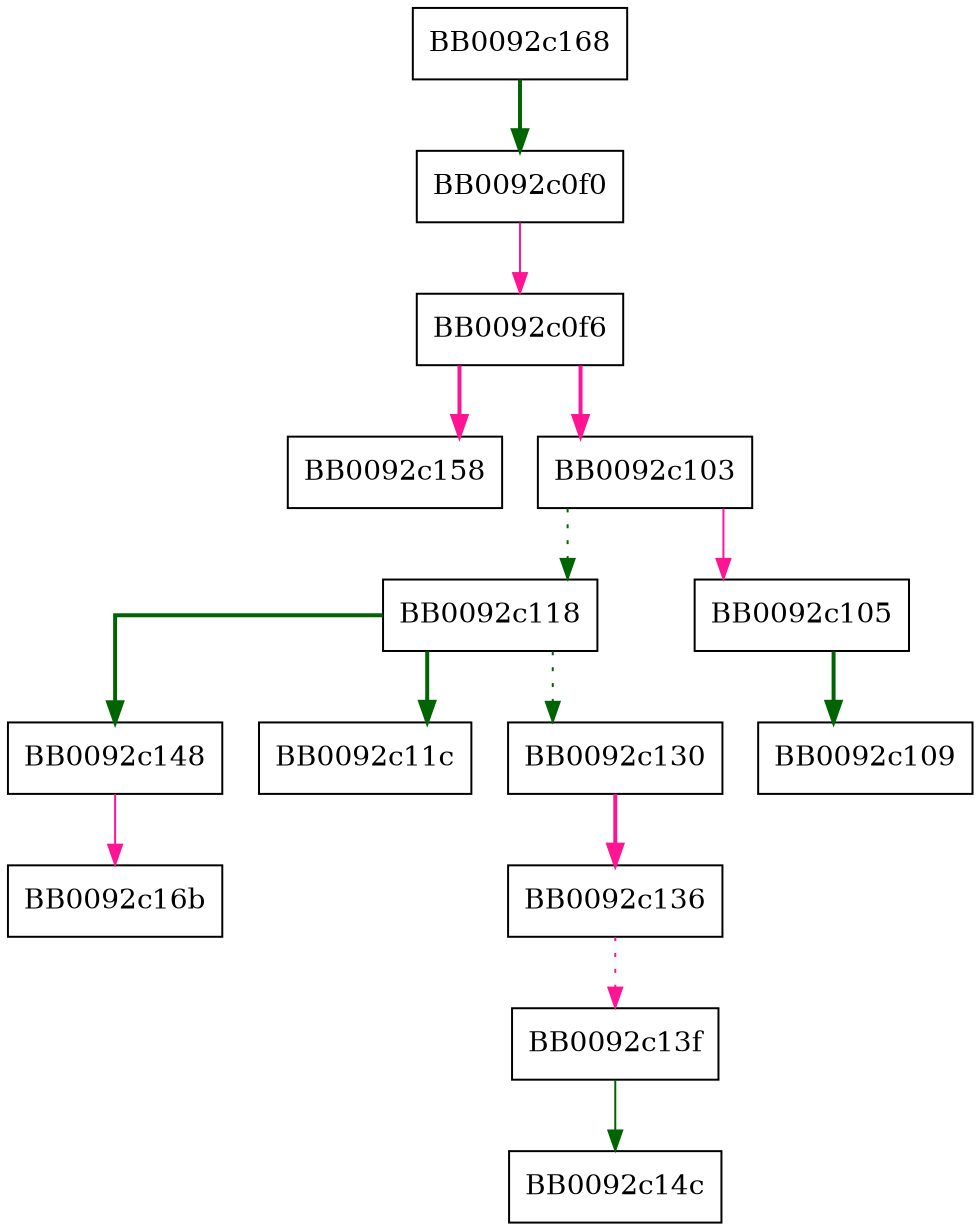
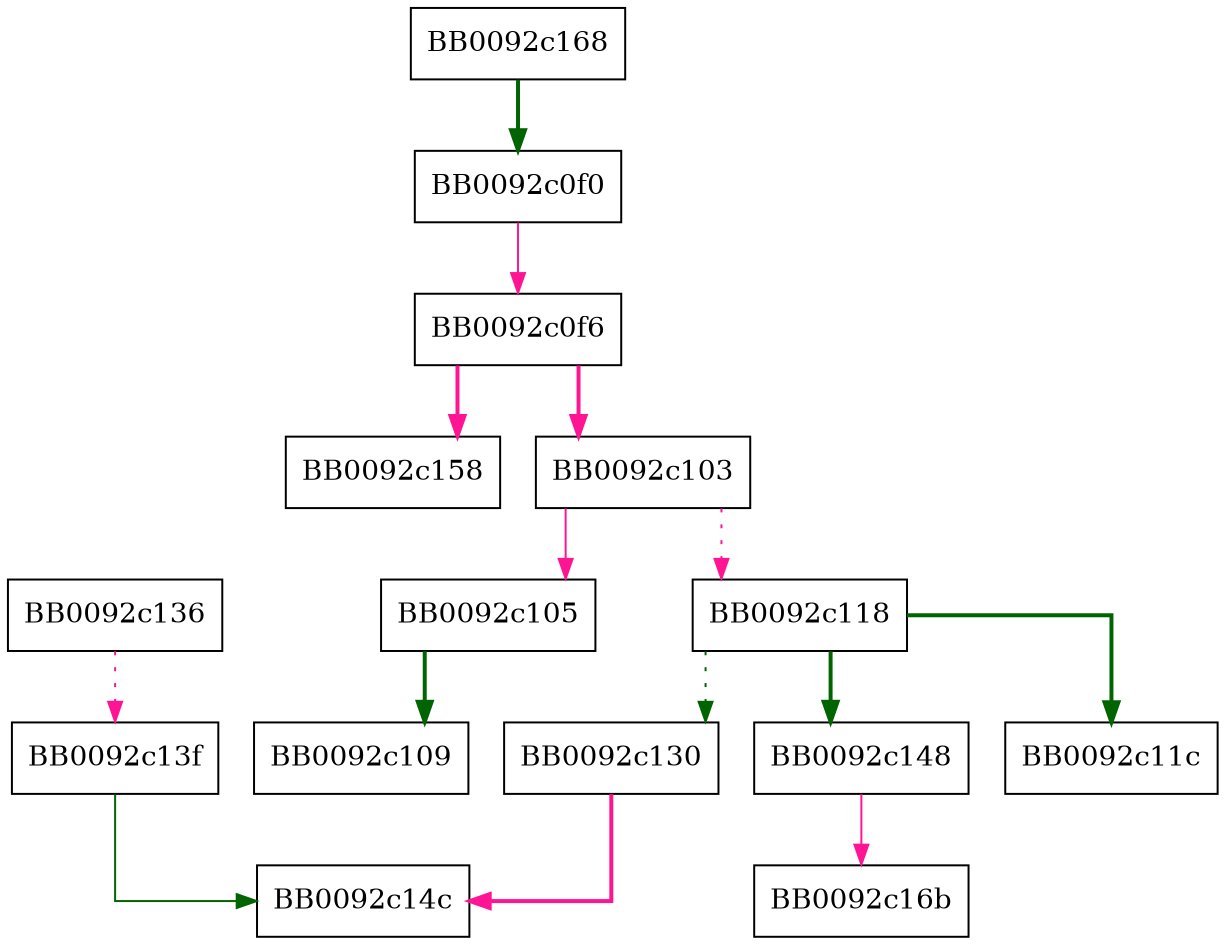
(568, 534) -> (721, 534)
(615, 819) -> (604, 901)
